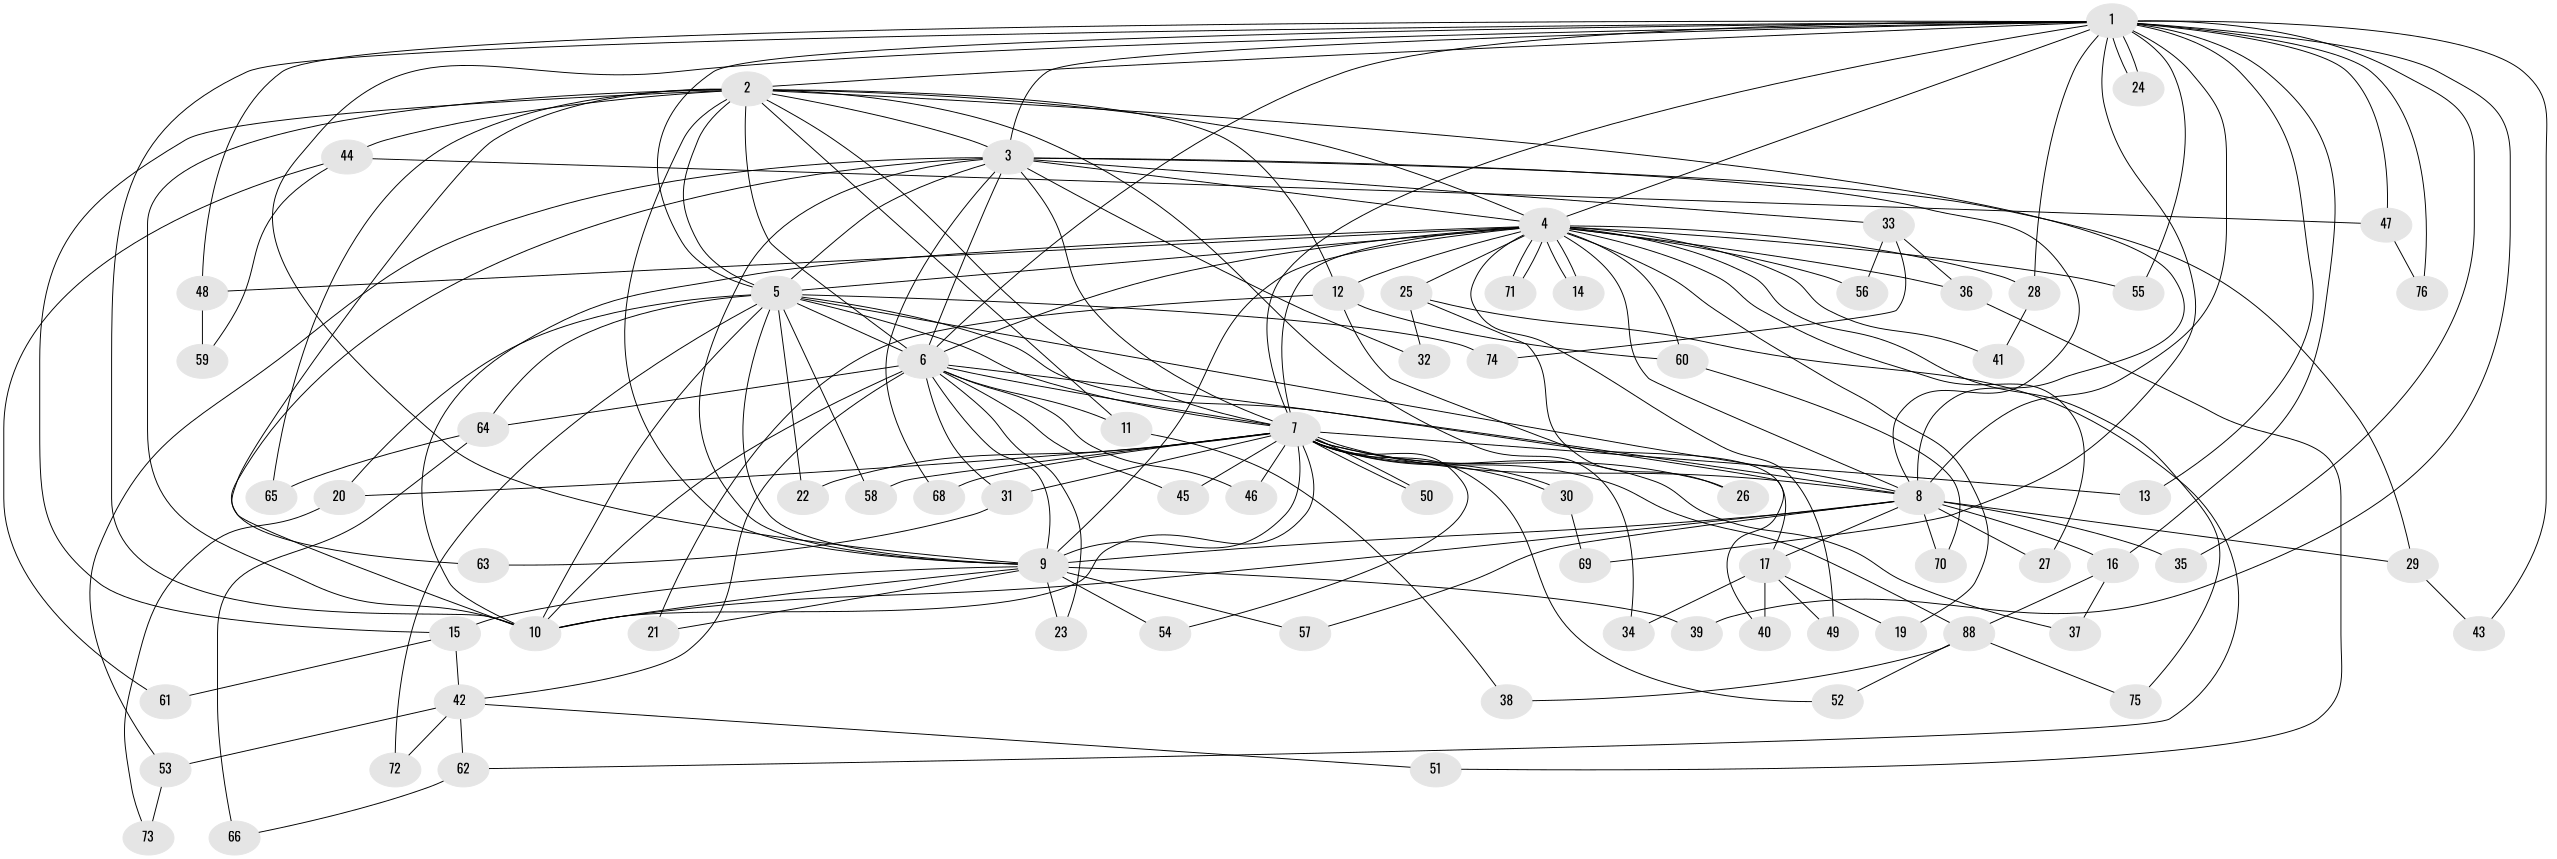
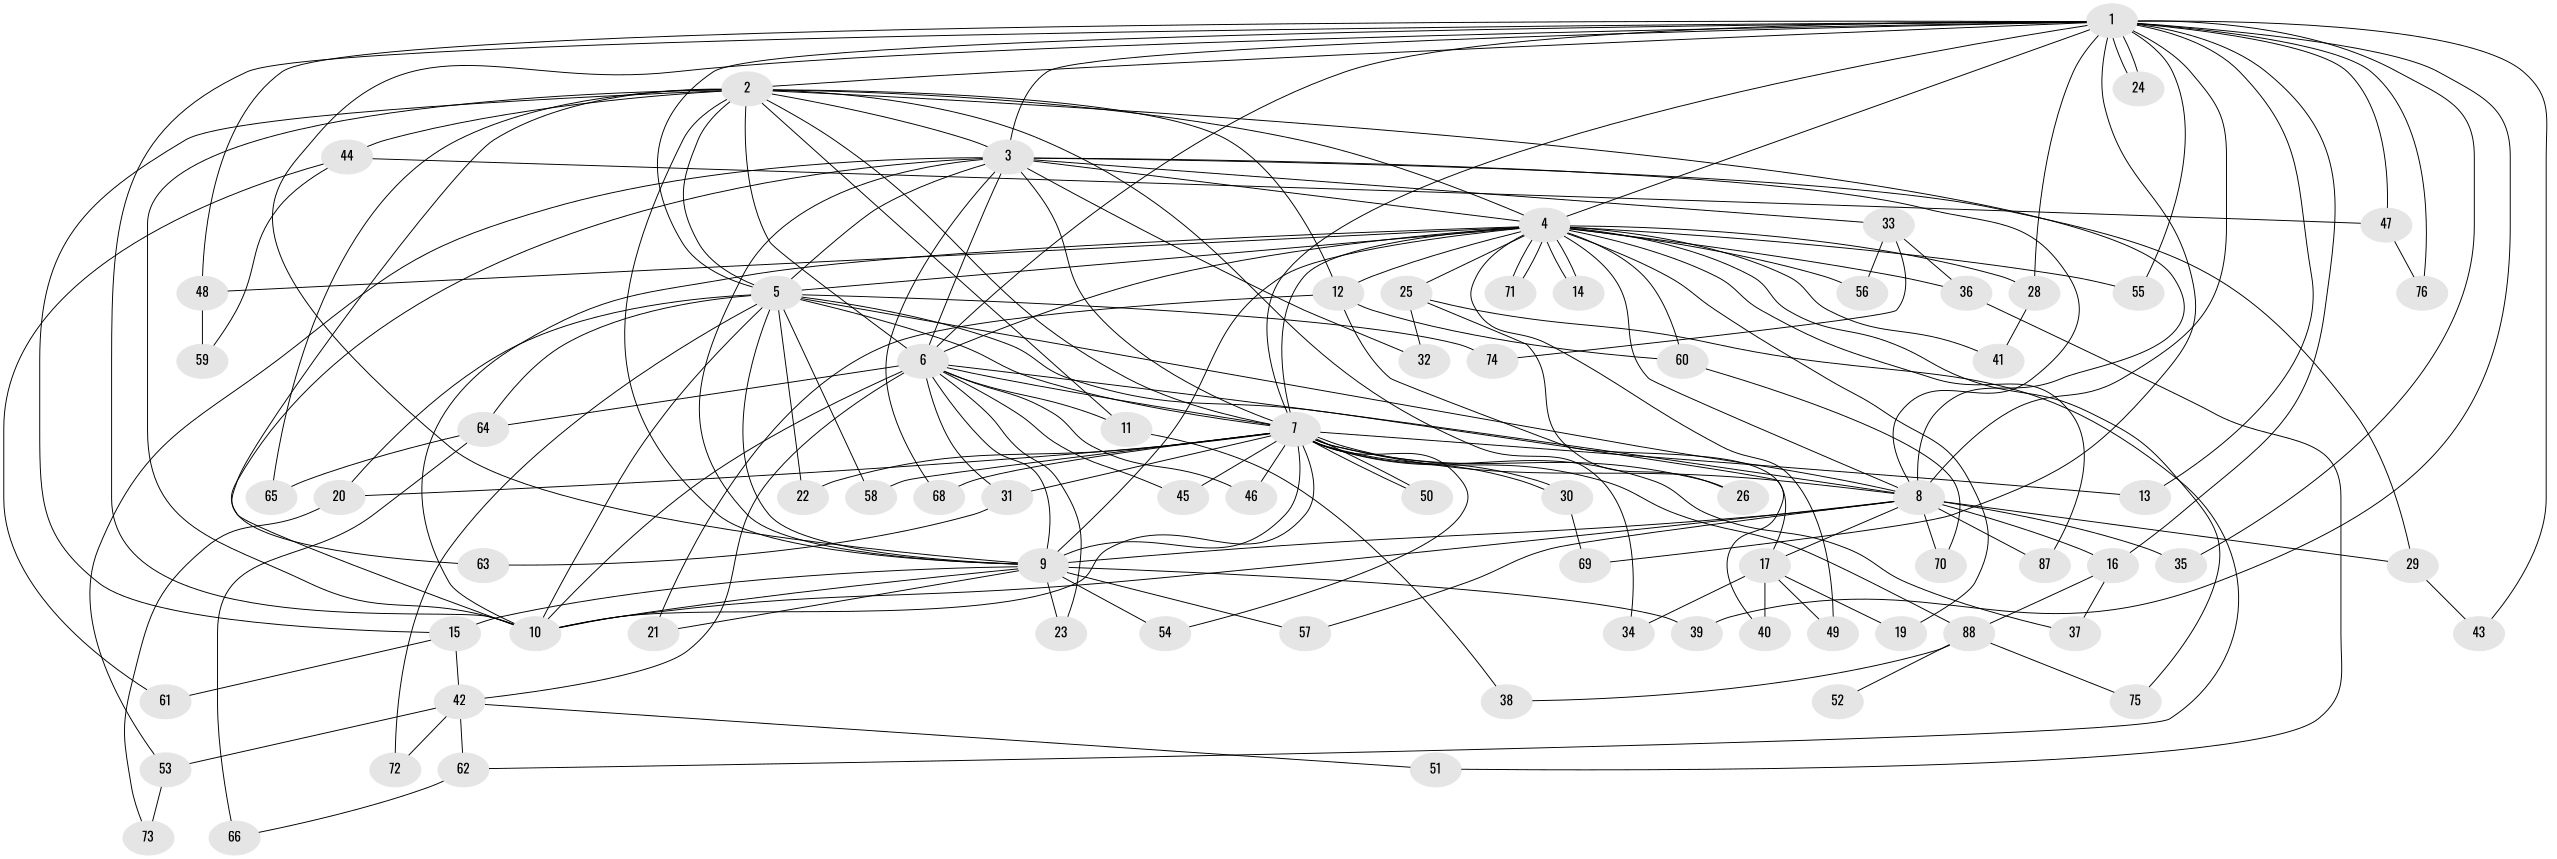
(850, 327) -> none
(2045, 566) -> (2045, 566)
(1546, 591) -> none
